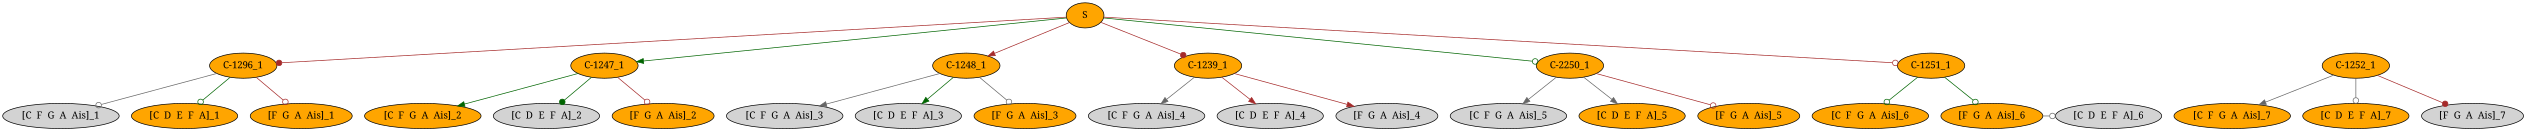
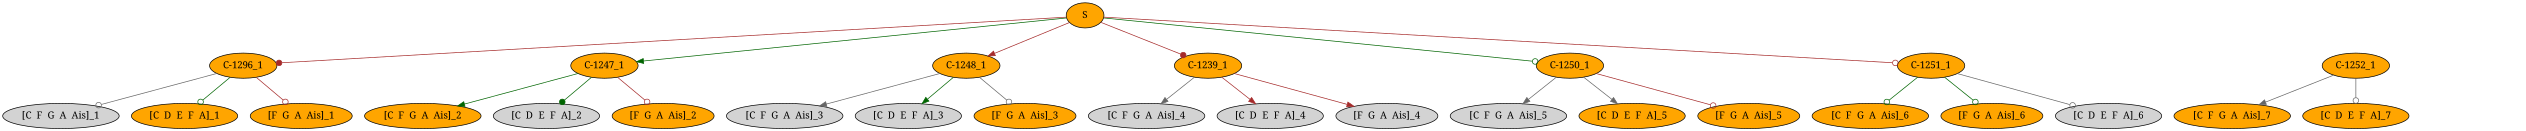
(1570, 66) -> (1570, 66)
(2046, 116) -> (2014, 89)
(2473, 116) -> none
